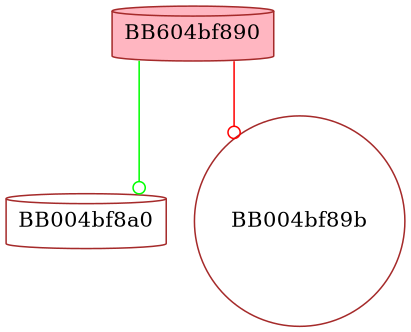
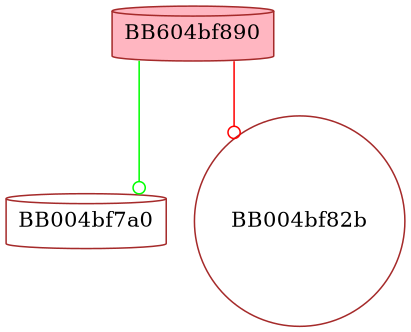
(86, 221) -> (86, 221)
(300, 221) -> (300, 221)
